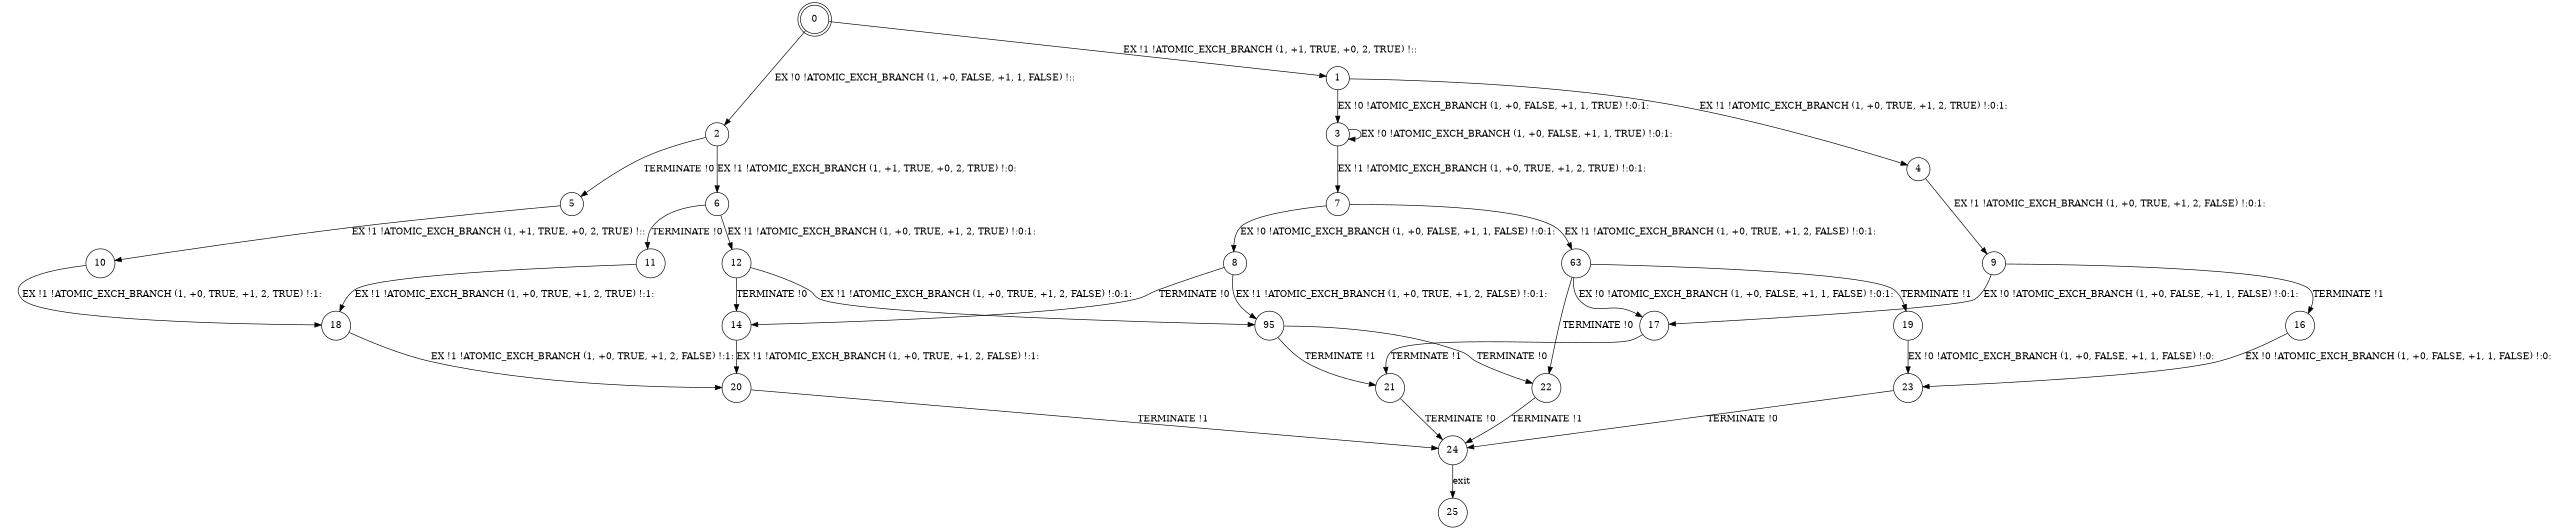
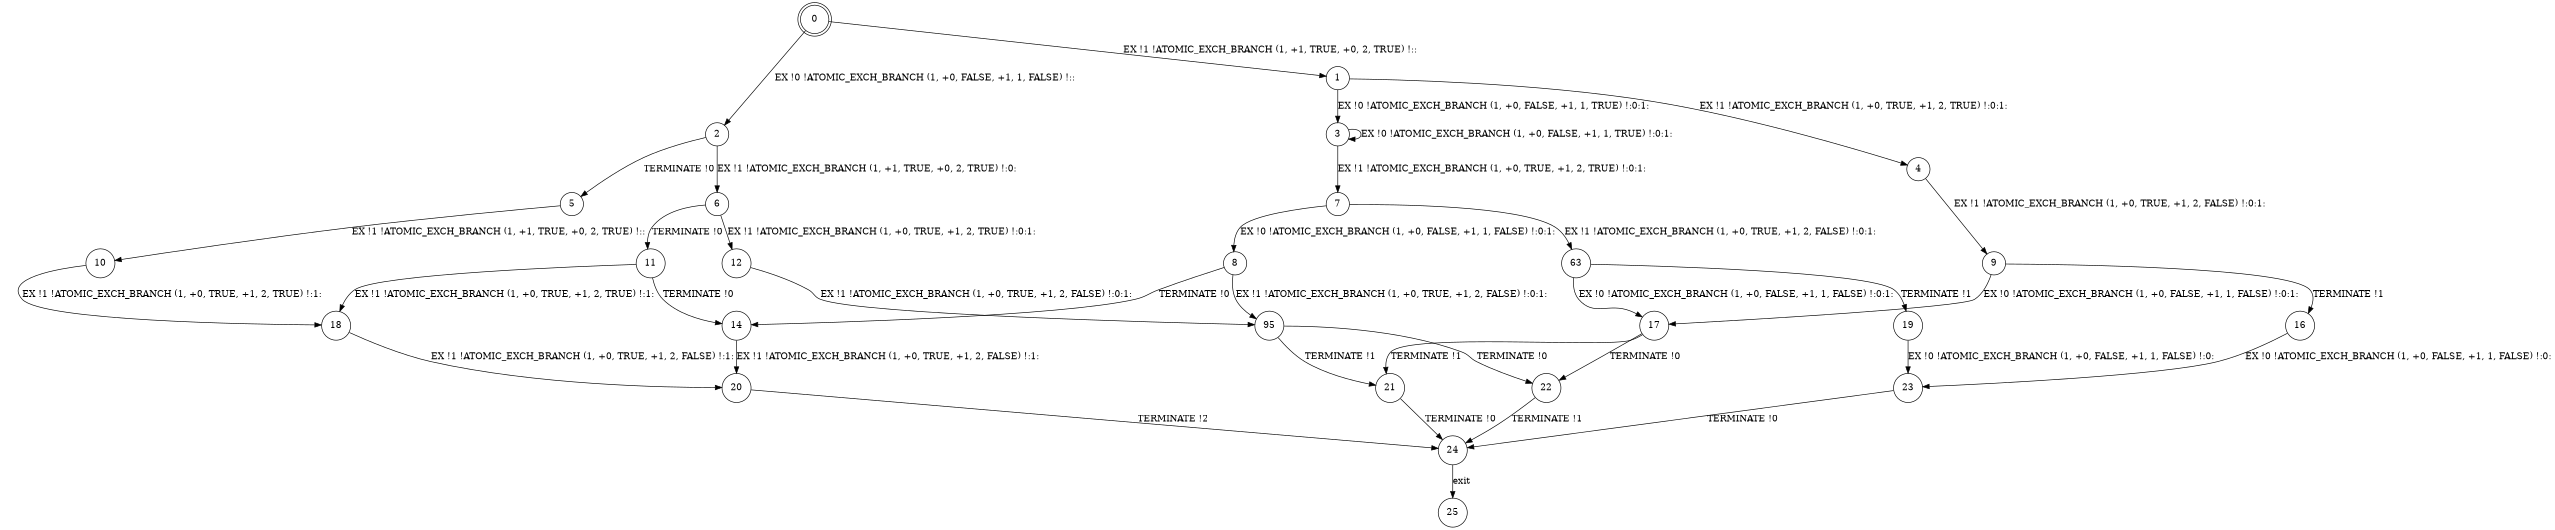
(737, 291) -> (677, 310)
(1560, 322) -> (1604, 356)
(1173, 419) -> (1173, 419)
